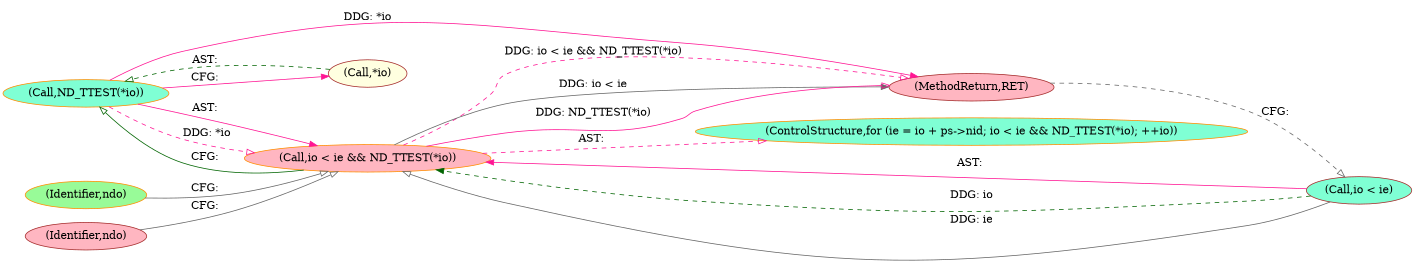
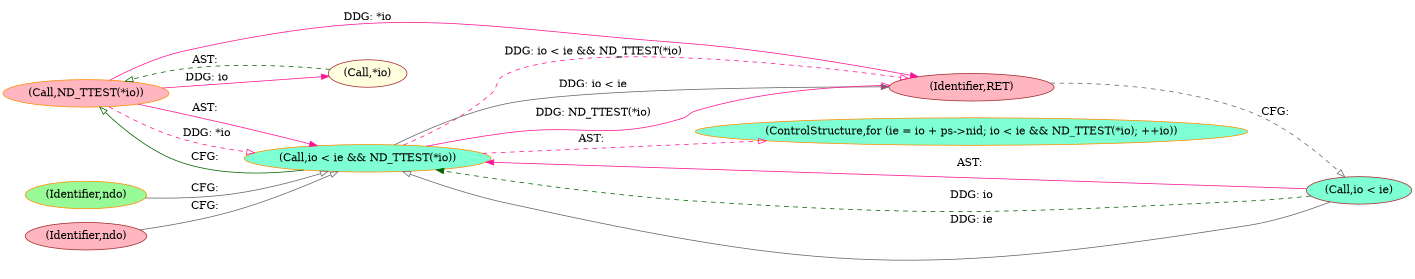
(207, 78) -> (207, 78)
(972, 87) -> (972, 87)
(86, 93) -> (86, 93)
(368, 158) -> (368, 158)
